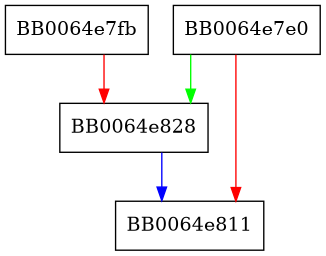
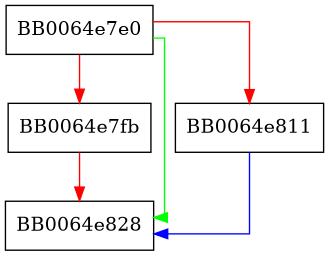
none -> (80, 72)
(162, 170) -> (249, 234)
